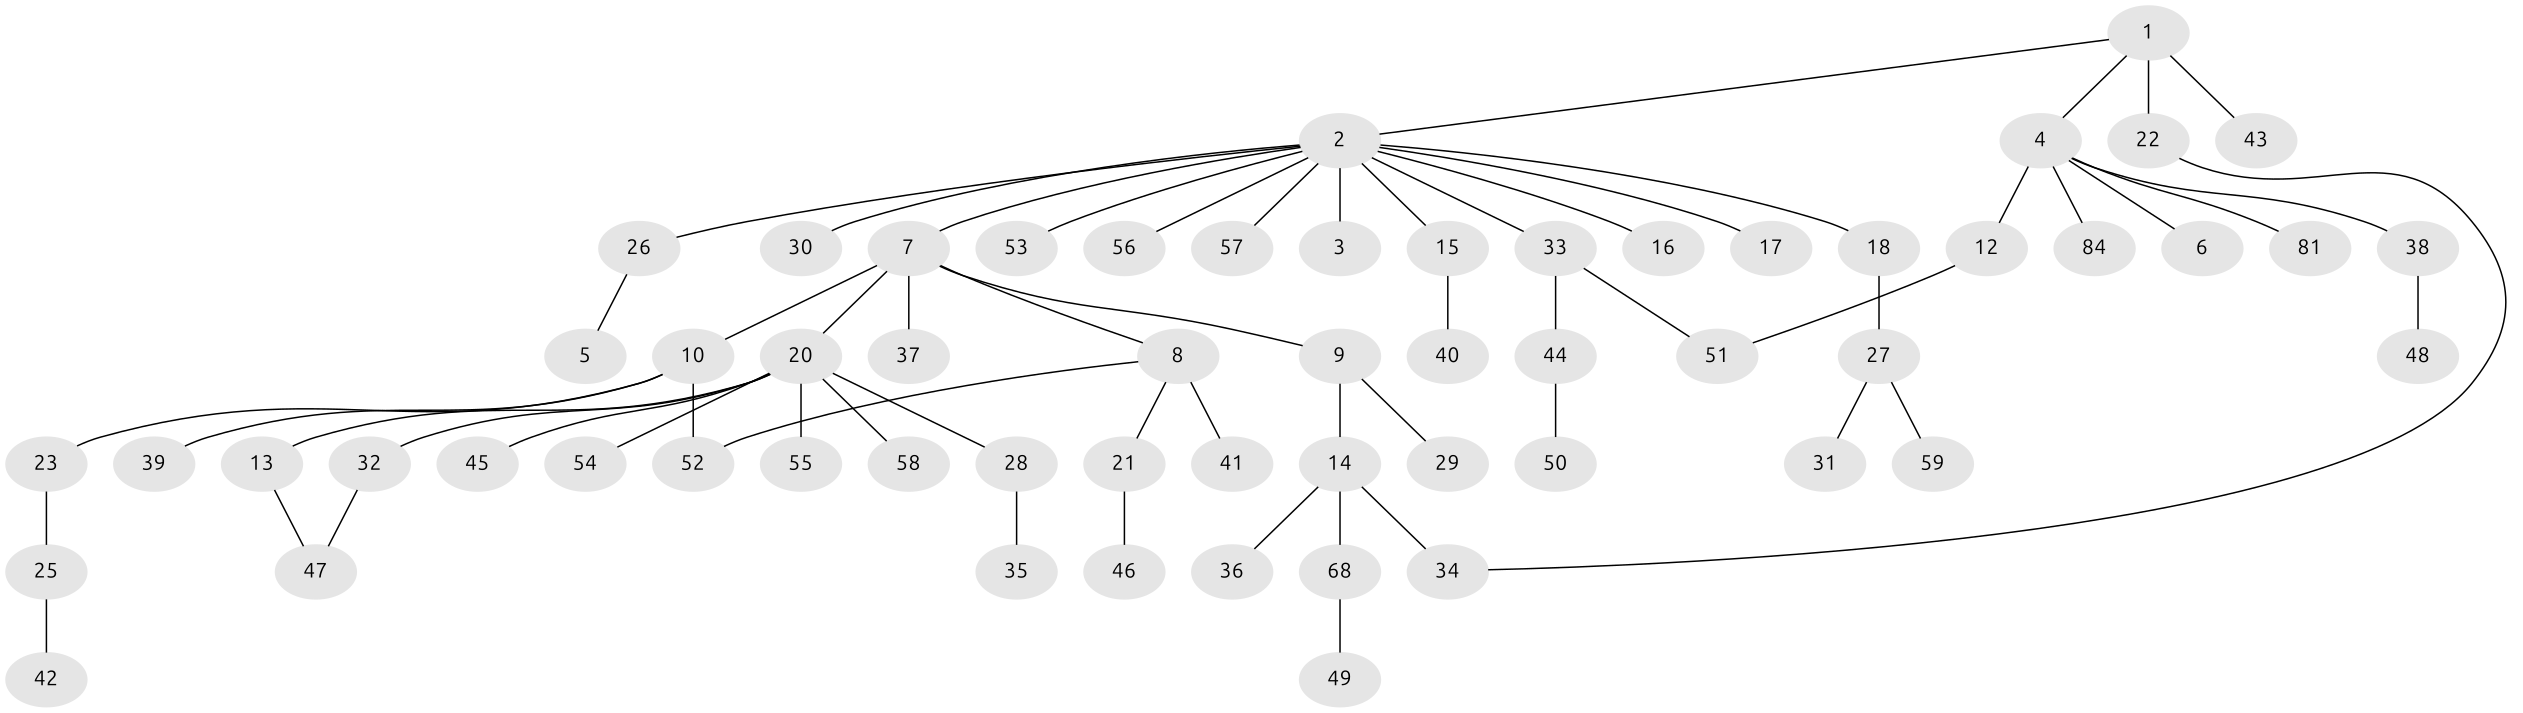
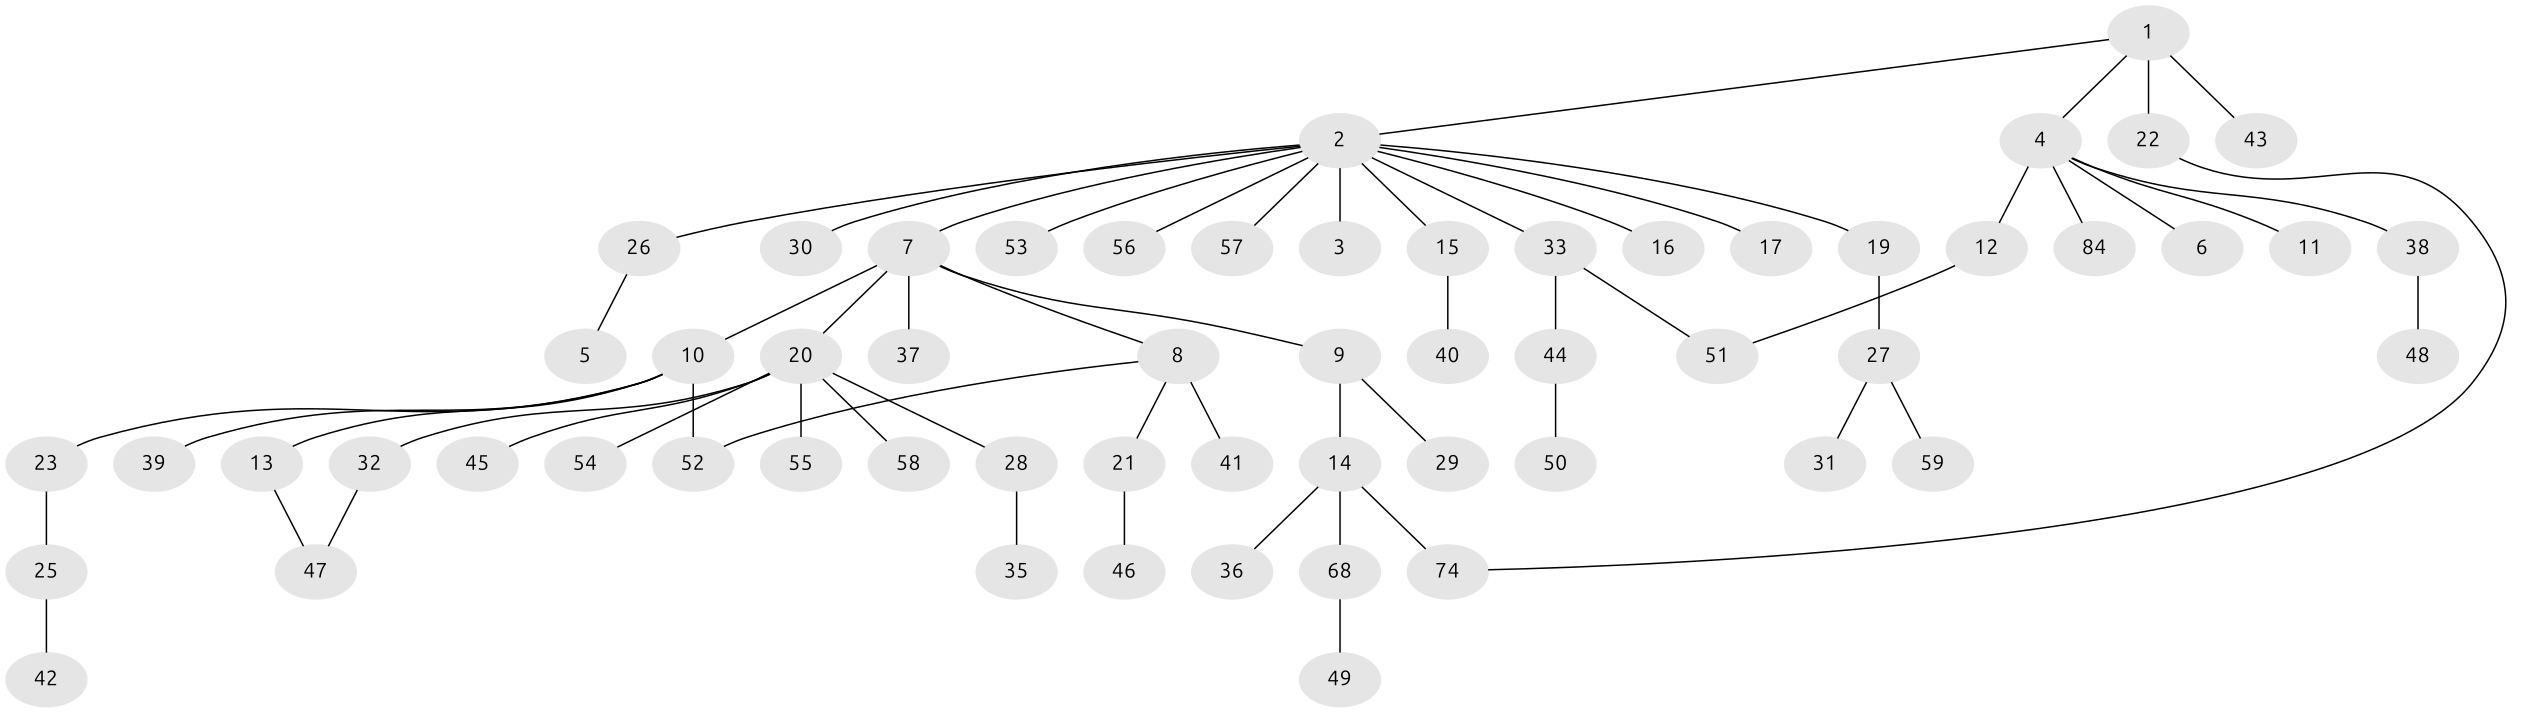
(1879, 249) -> (1879, 249)
(2310, 249) -> (2310, 249)
(532, 410) -> (384, 421)
(1448, 572) -> (1448, 572)
